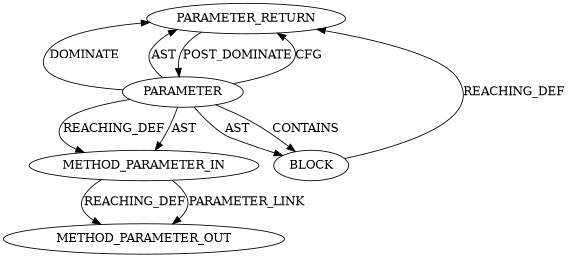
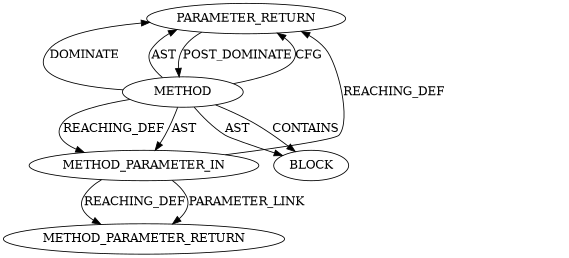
(460, 86) -> (337, 136)
(183, 92) -> (183, 92)
(144, 239) -> (144, 239)
